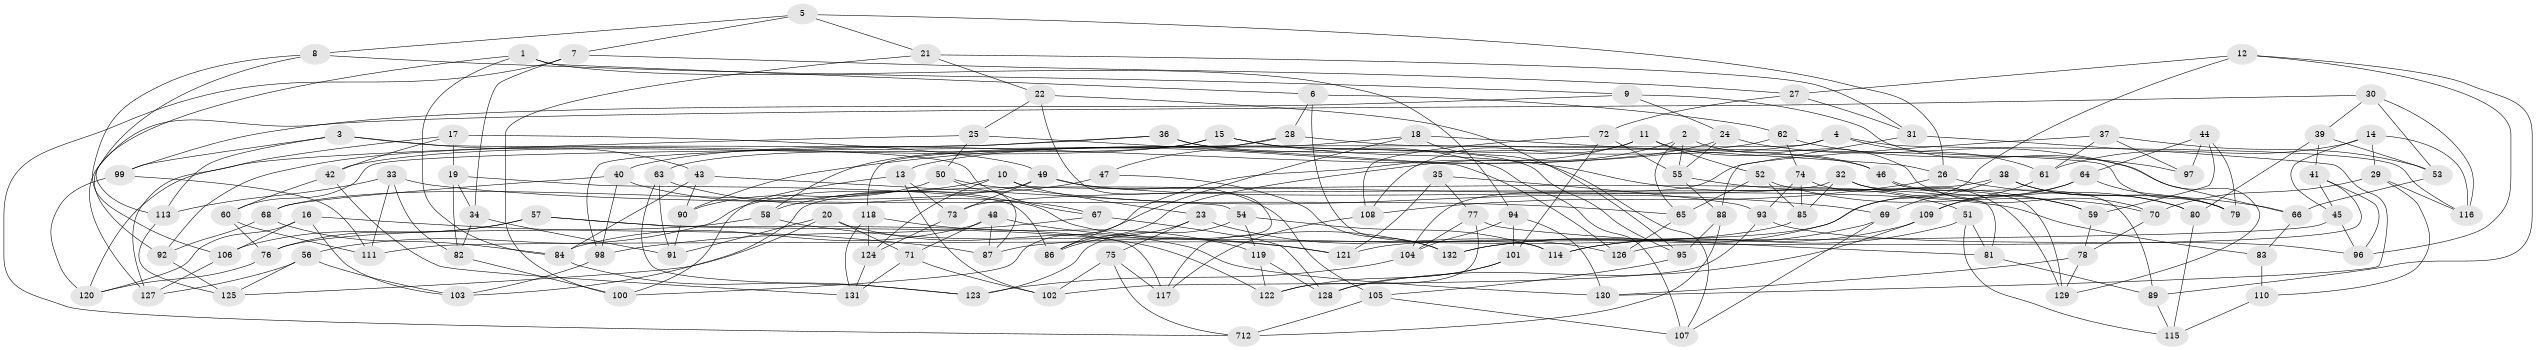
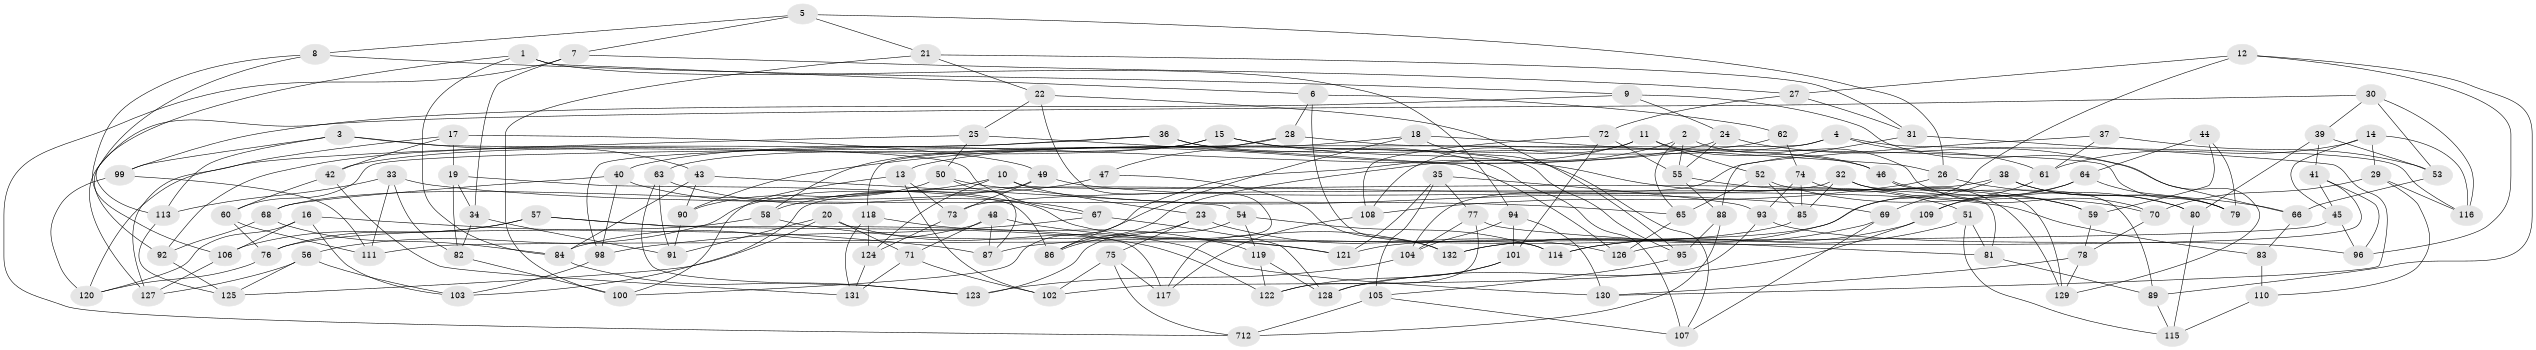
(2189, 175) -> none
(1274, 213) -> (1399, 233)
